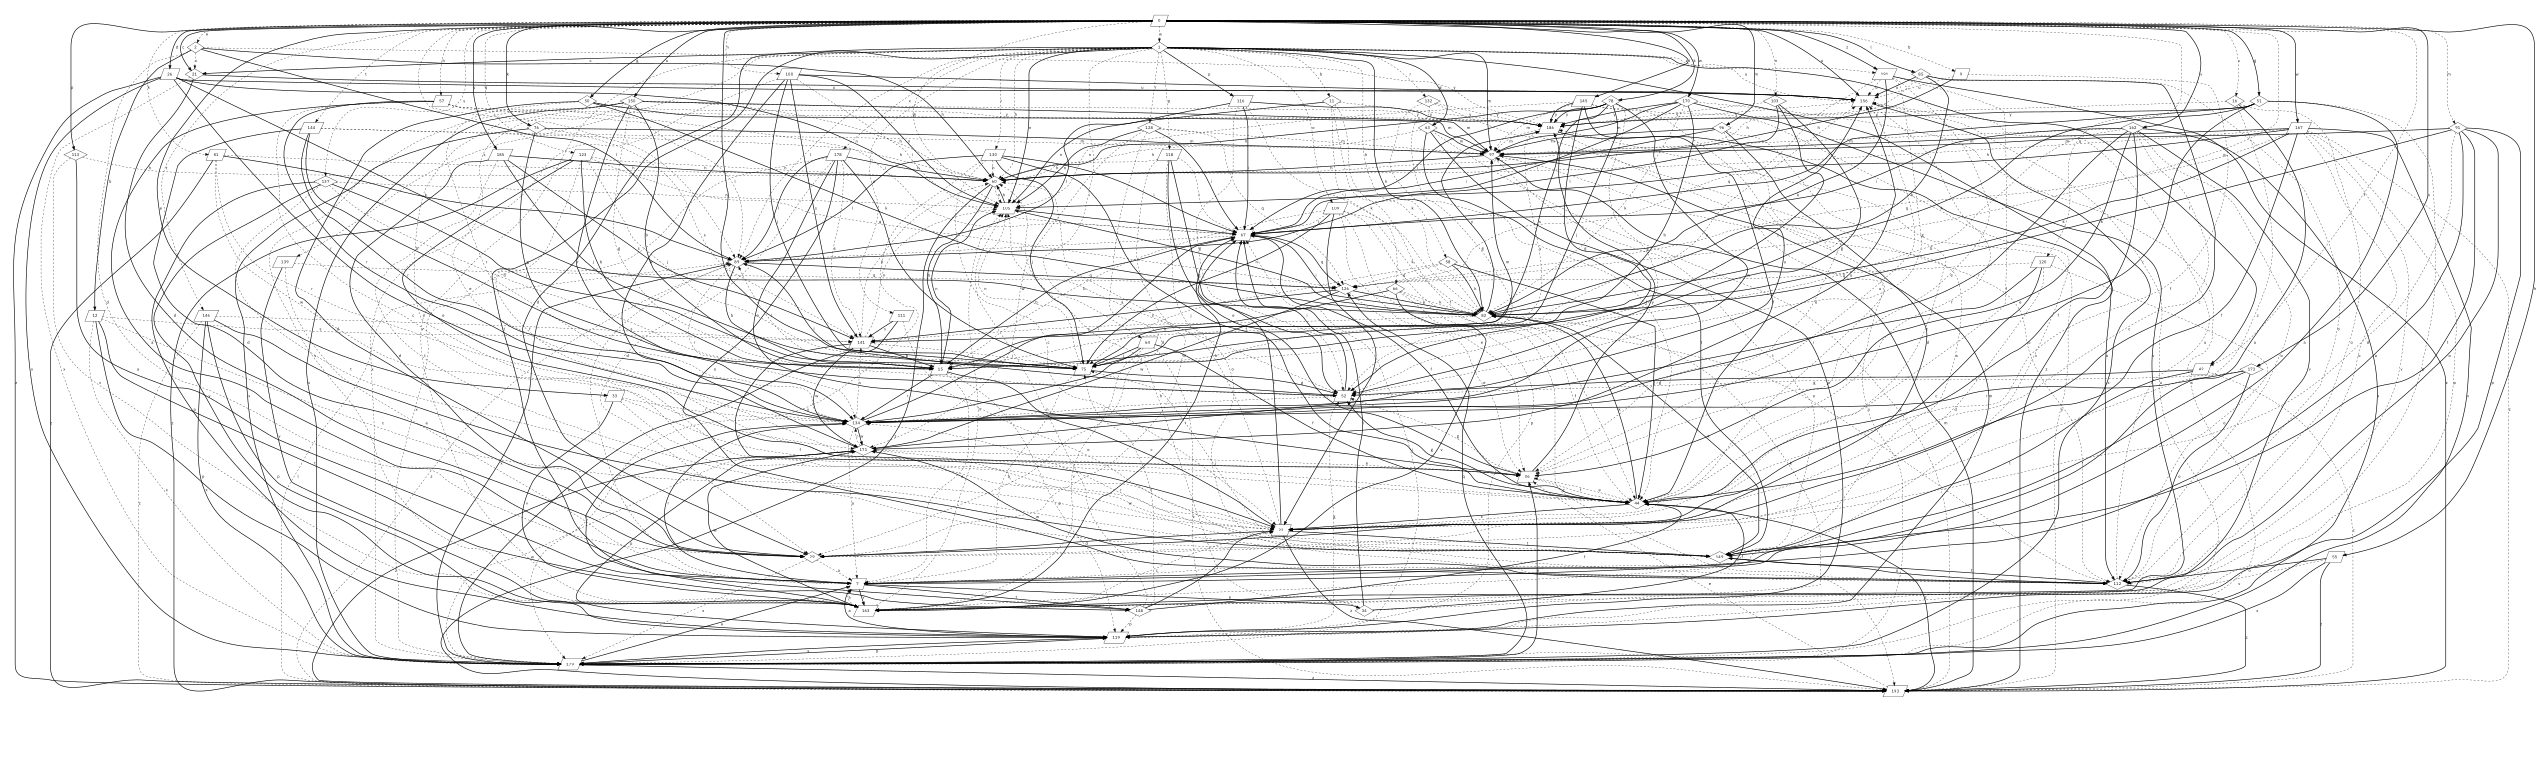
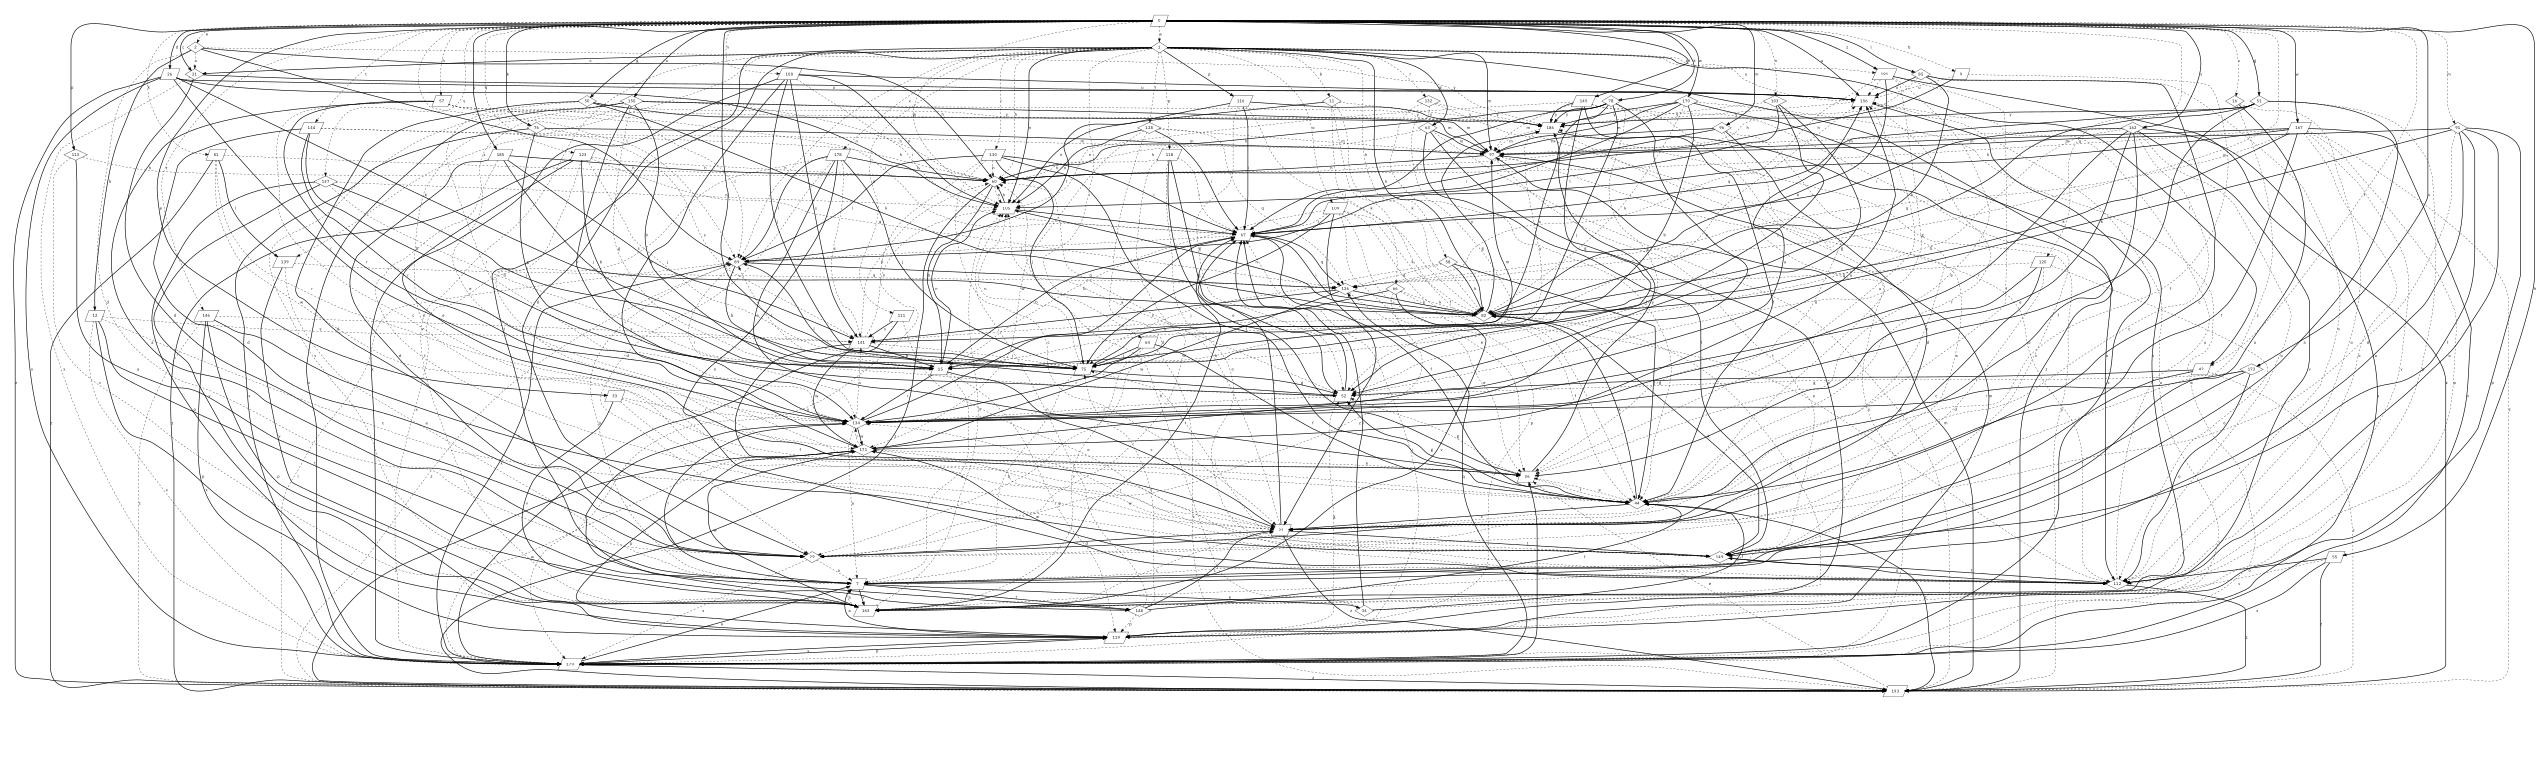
(1945, 111) -> none
(464, 203) -> (235, 214)
(372, 377) -> (372, 377)
(600, 423) -> (600, 423)
(879, 504) -> none
(1593, 510) -> (1177, 487)
